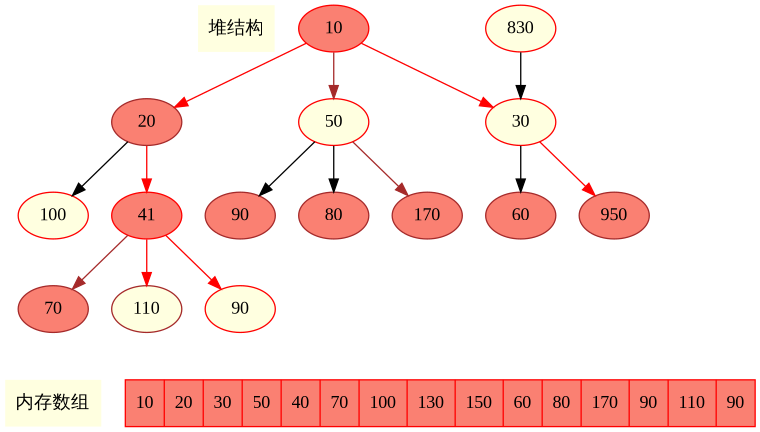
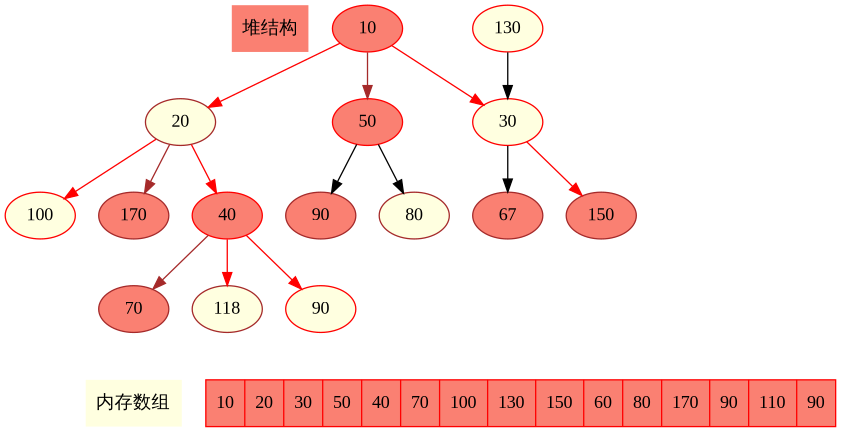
(236, 29) -> (270, 29)
(521, 29) -> (508, 29)
(147, 122) -> (181, 122)
(334, 122) -> (368, 122)
(105, 164) -> (116, 165)
(376, 164) -> (160, 163)
(147, 216) -> (227, 216)
(334, 216) -> (414, 216)
(521, 216) -> (508, 216)
(614, 216) -> (601, 216)
(147, 309) -> (227, 309)
